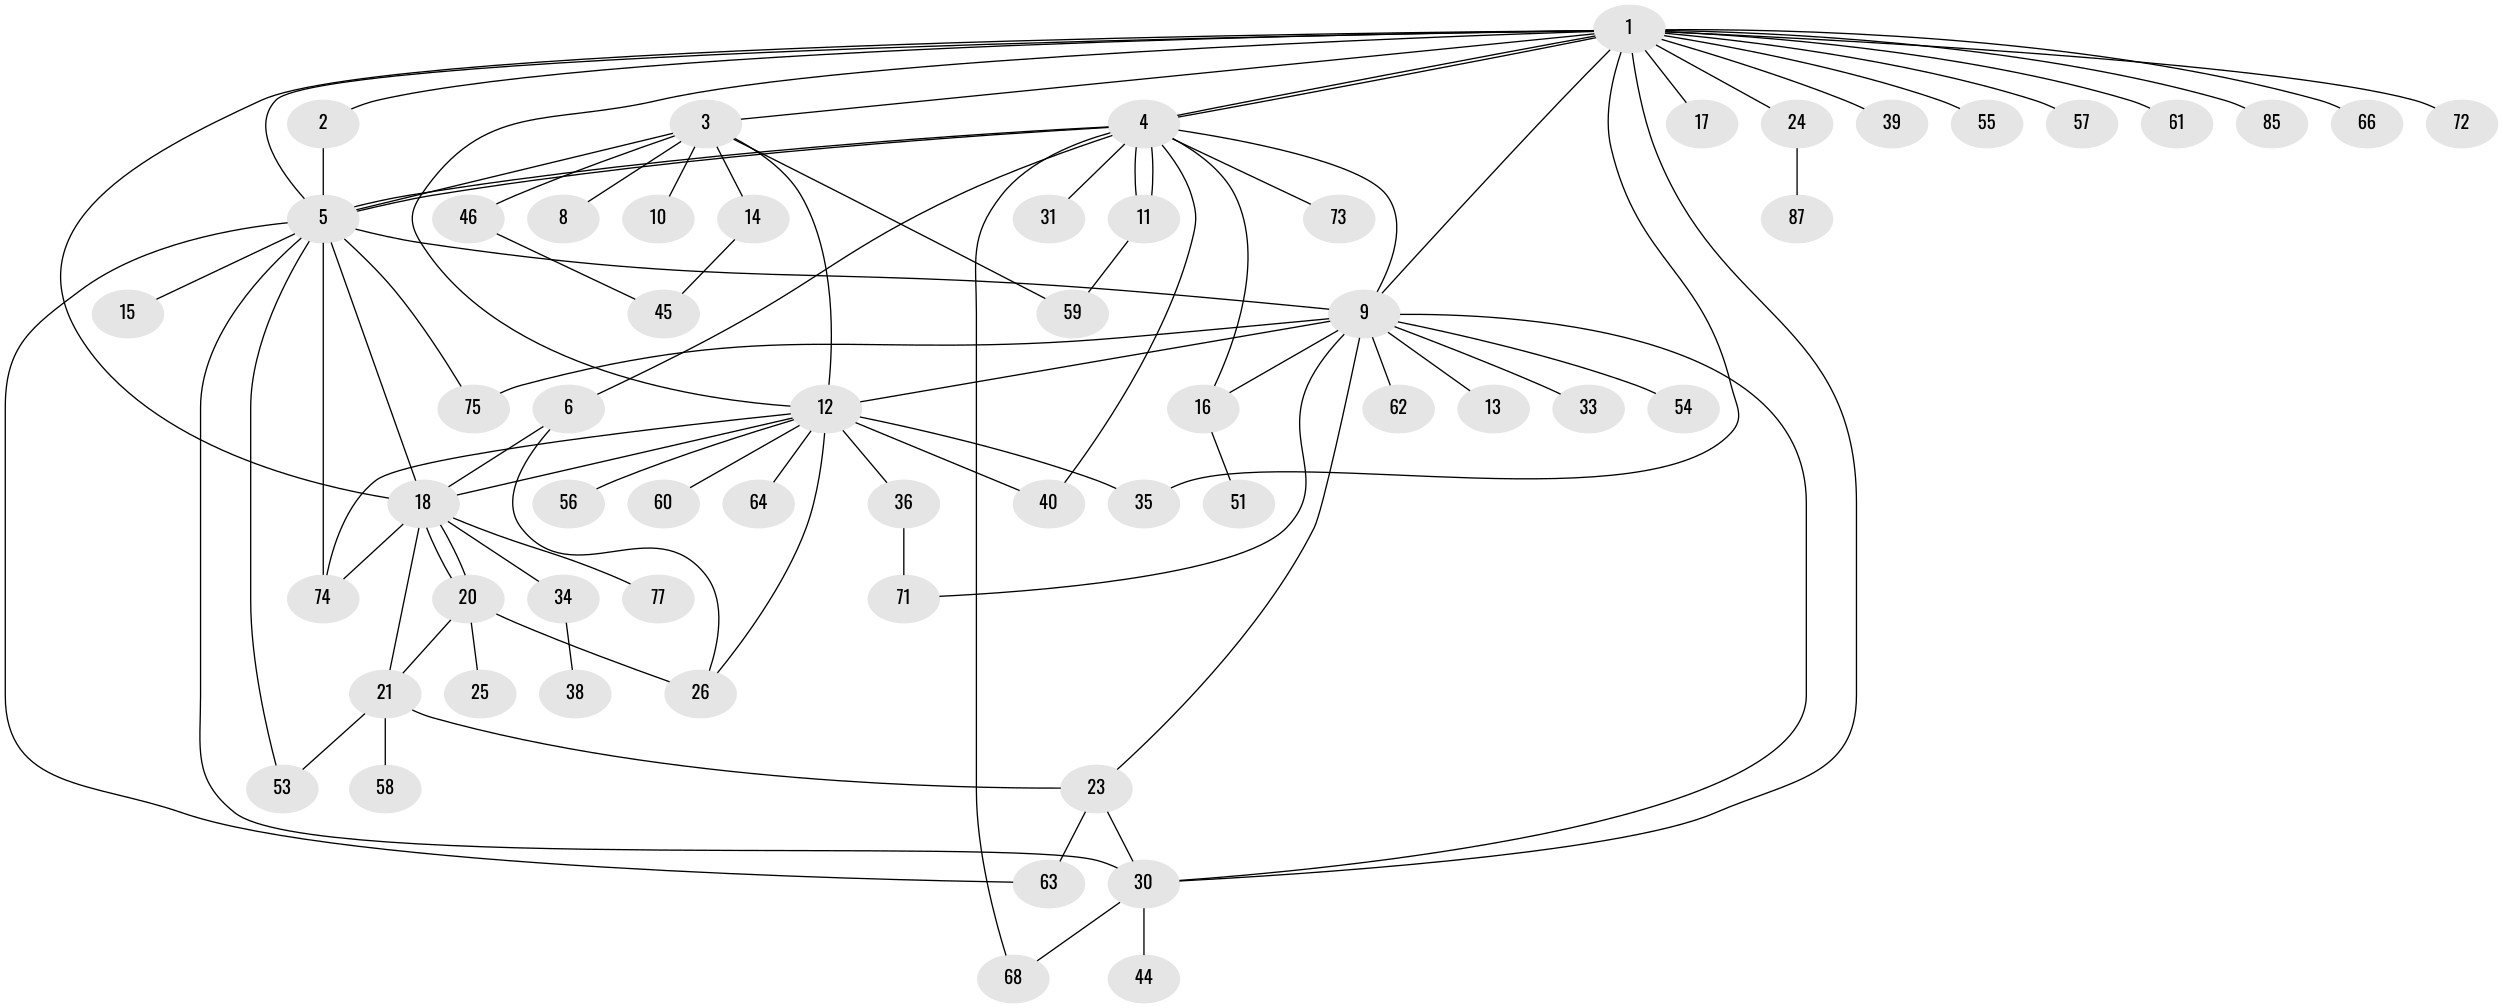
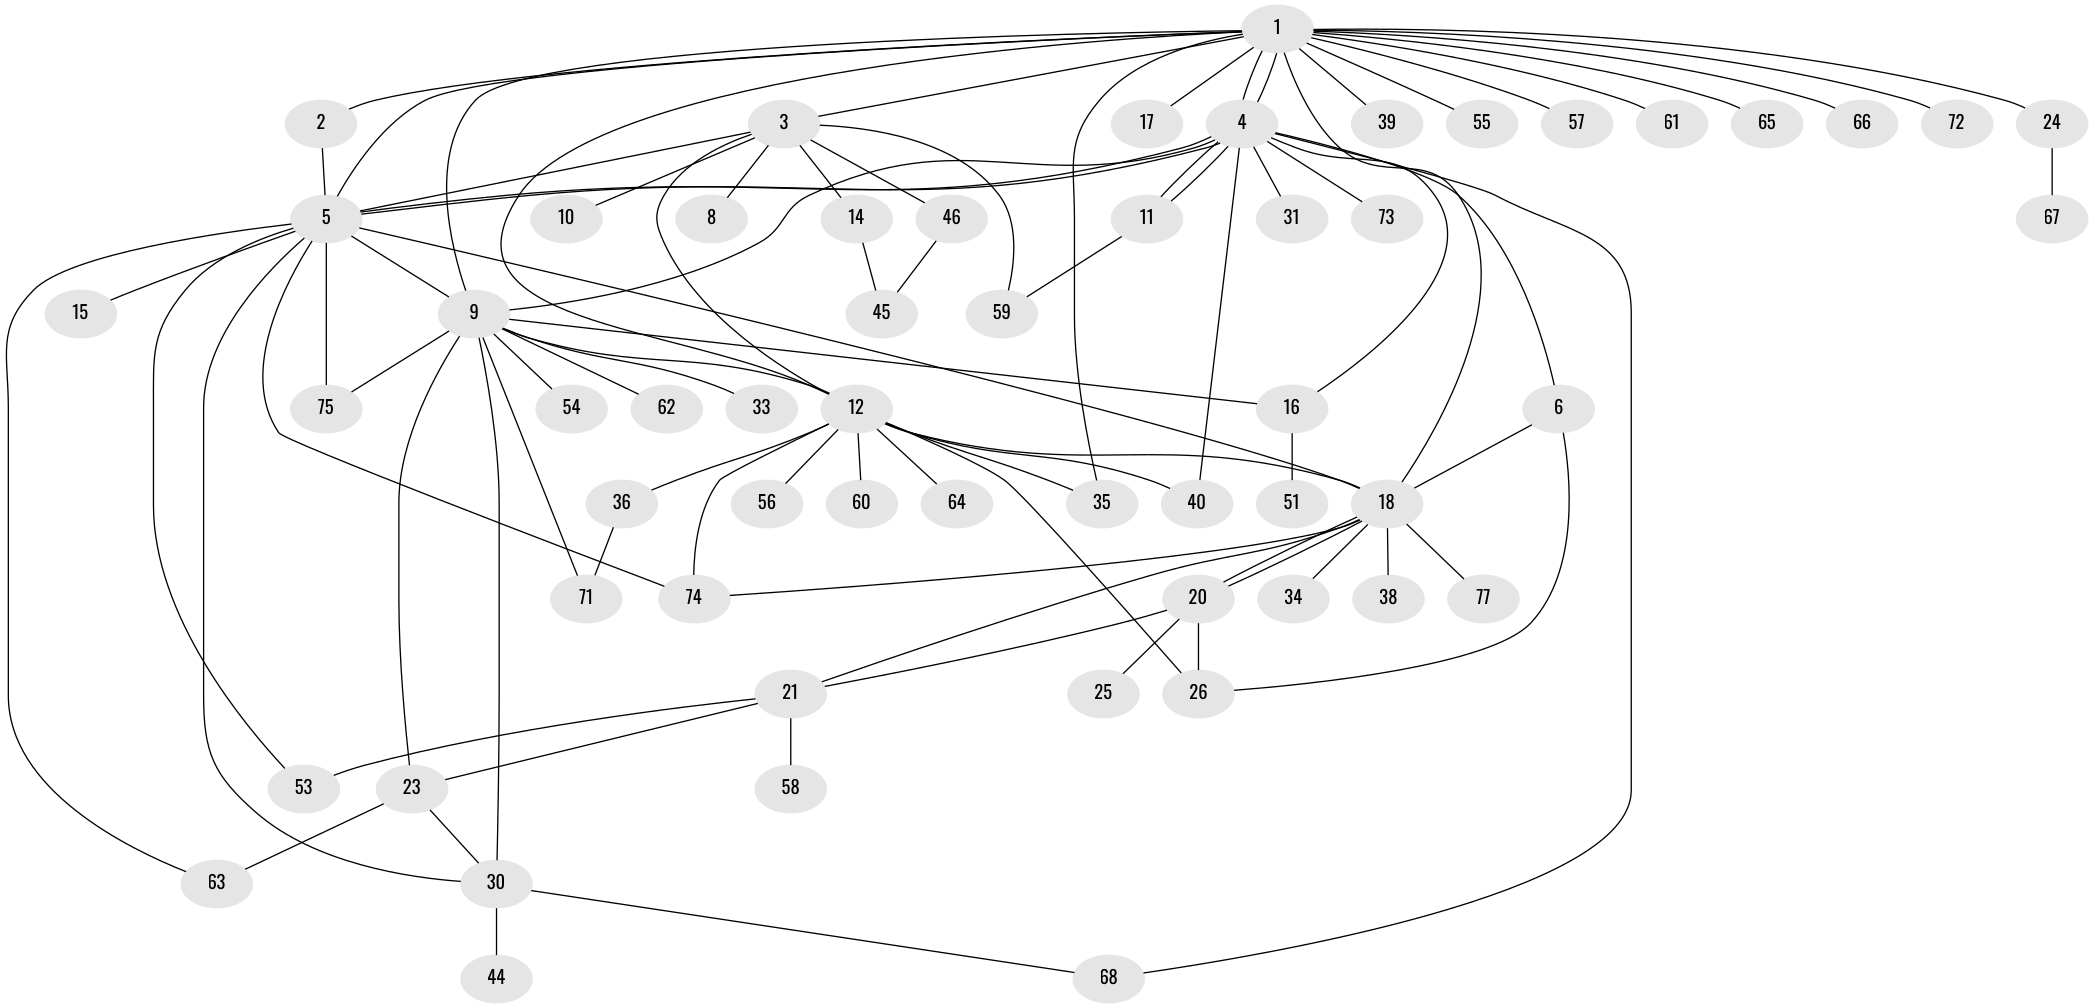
(2272, 124) -> (1767, 124)
(1797, 219) -> (2052, 219)
(1494, 409) -> none
(570, 653) -> (1388, 552)
(1855, 712) -> none
